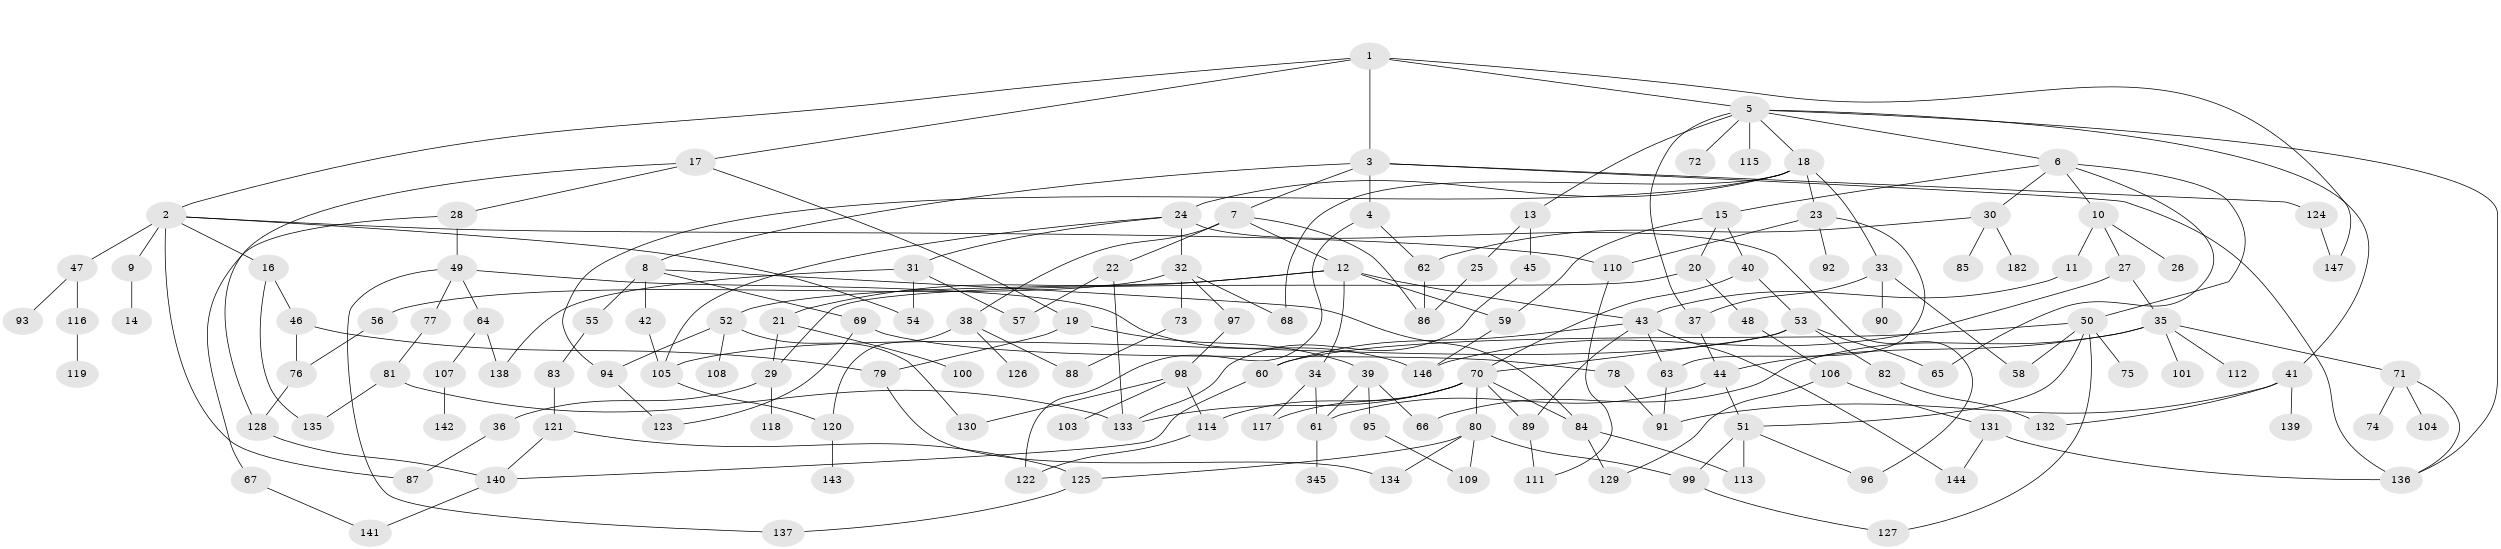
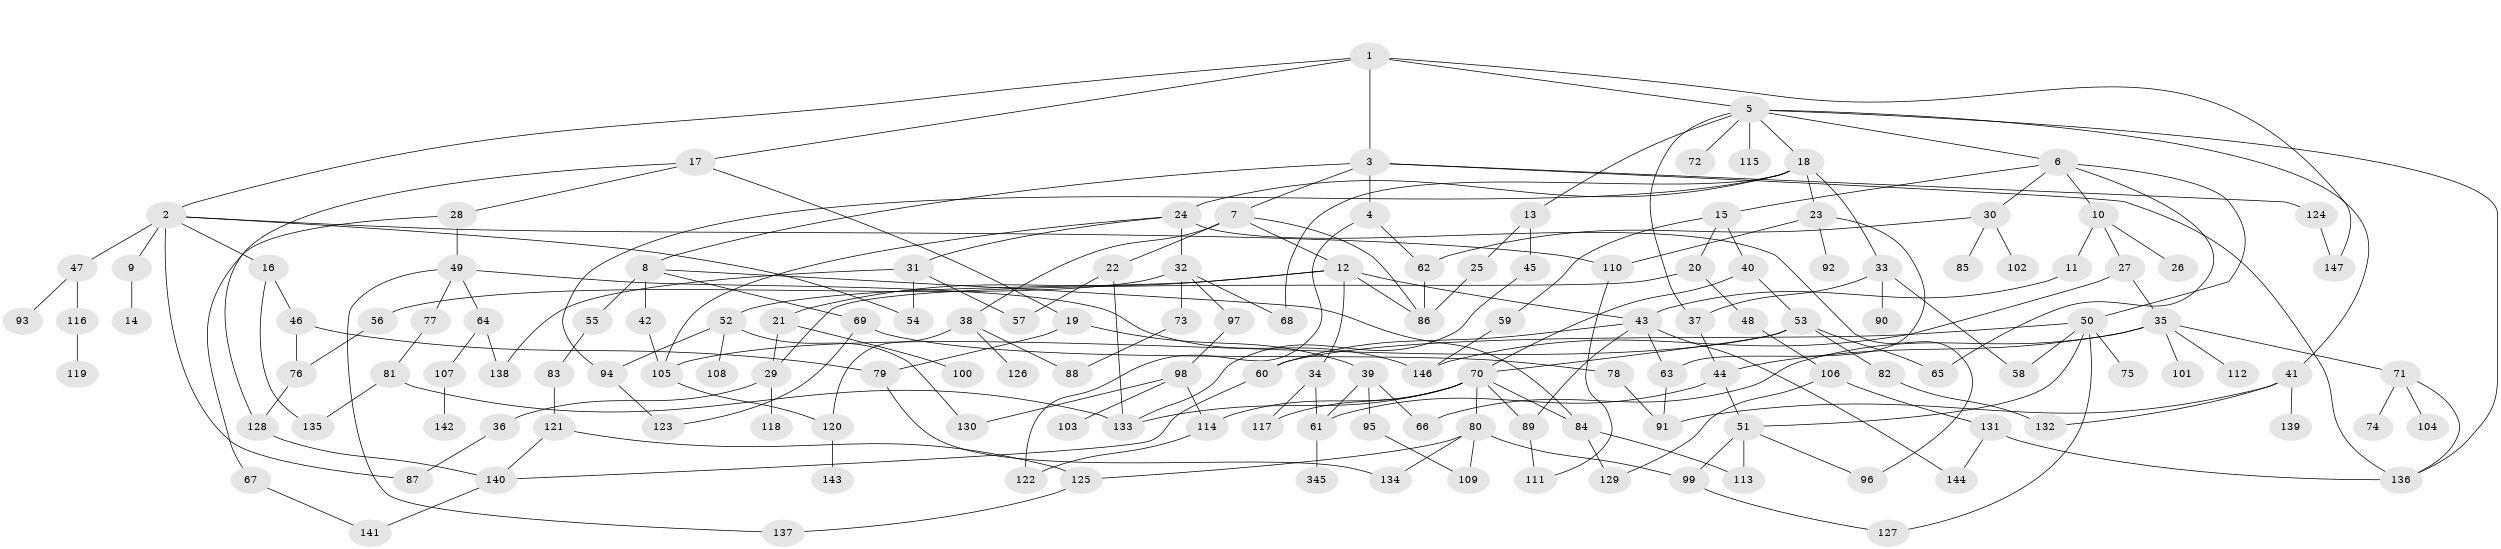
(2018, 268) -> (2018, 268)
(1418, 293) -> (1384, 295)
